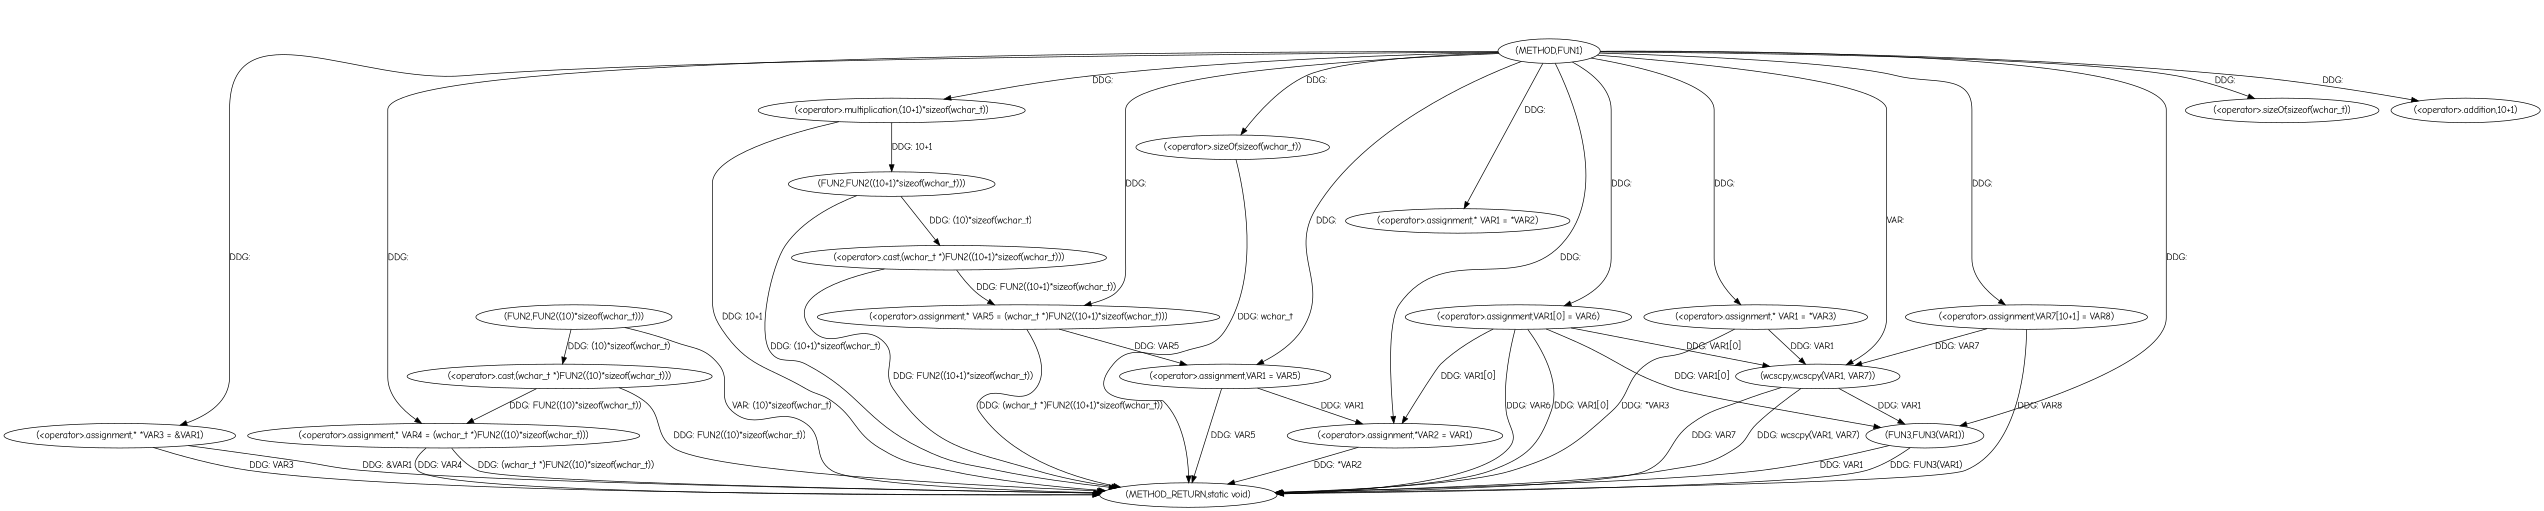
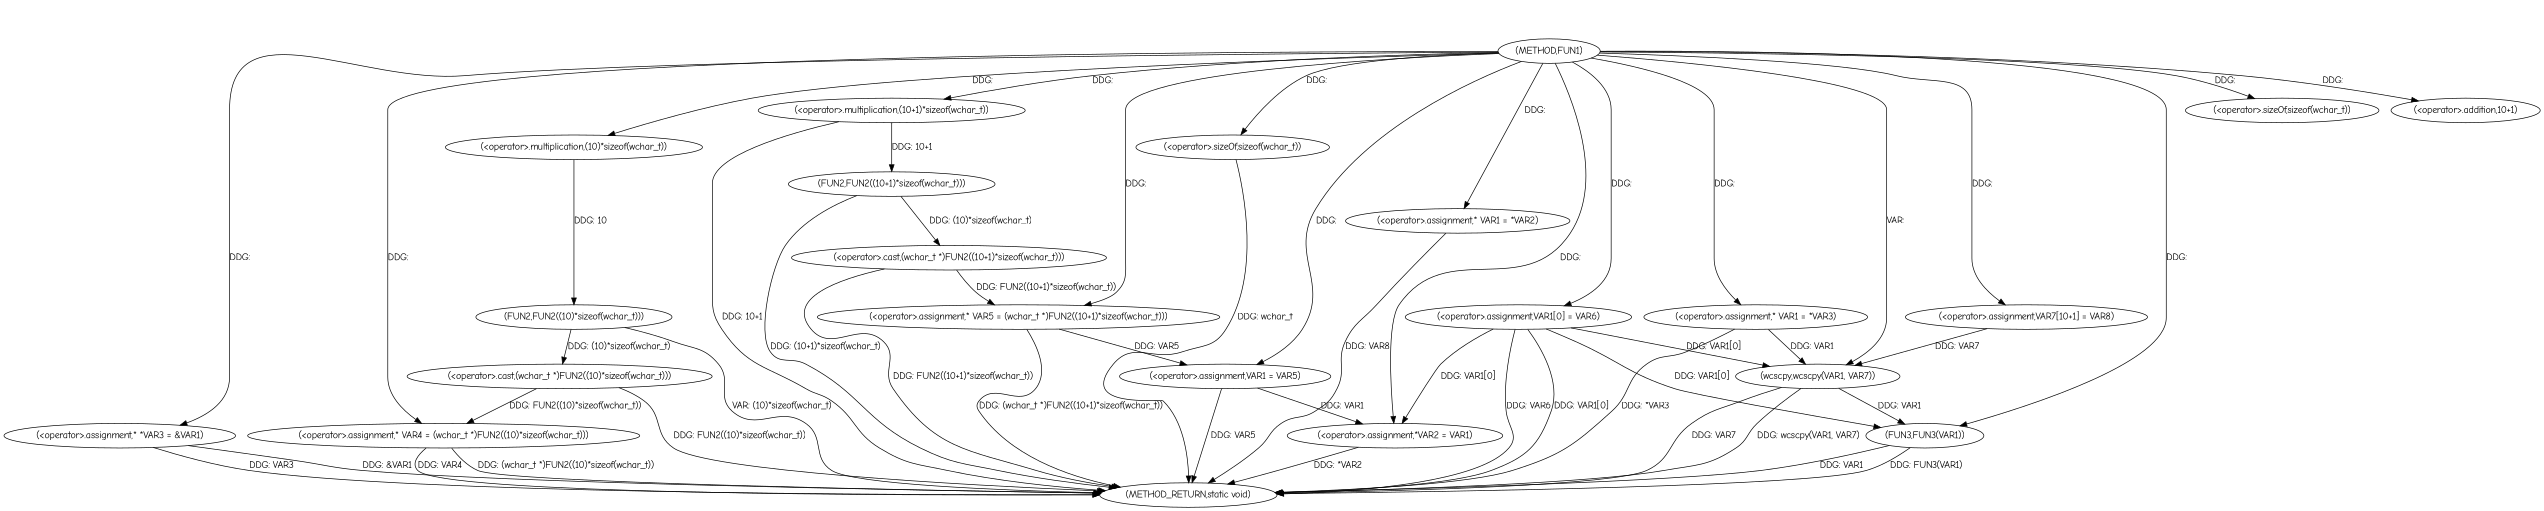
none -> (574, 147)
(1832, 481) -> (1341, 369)
